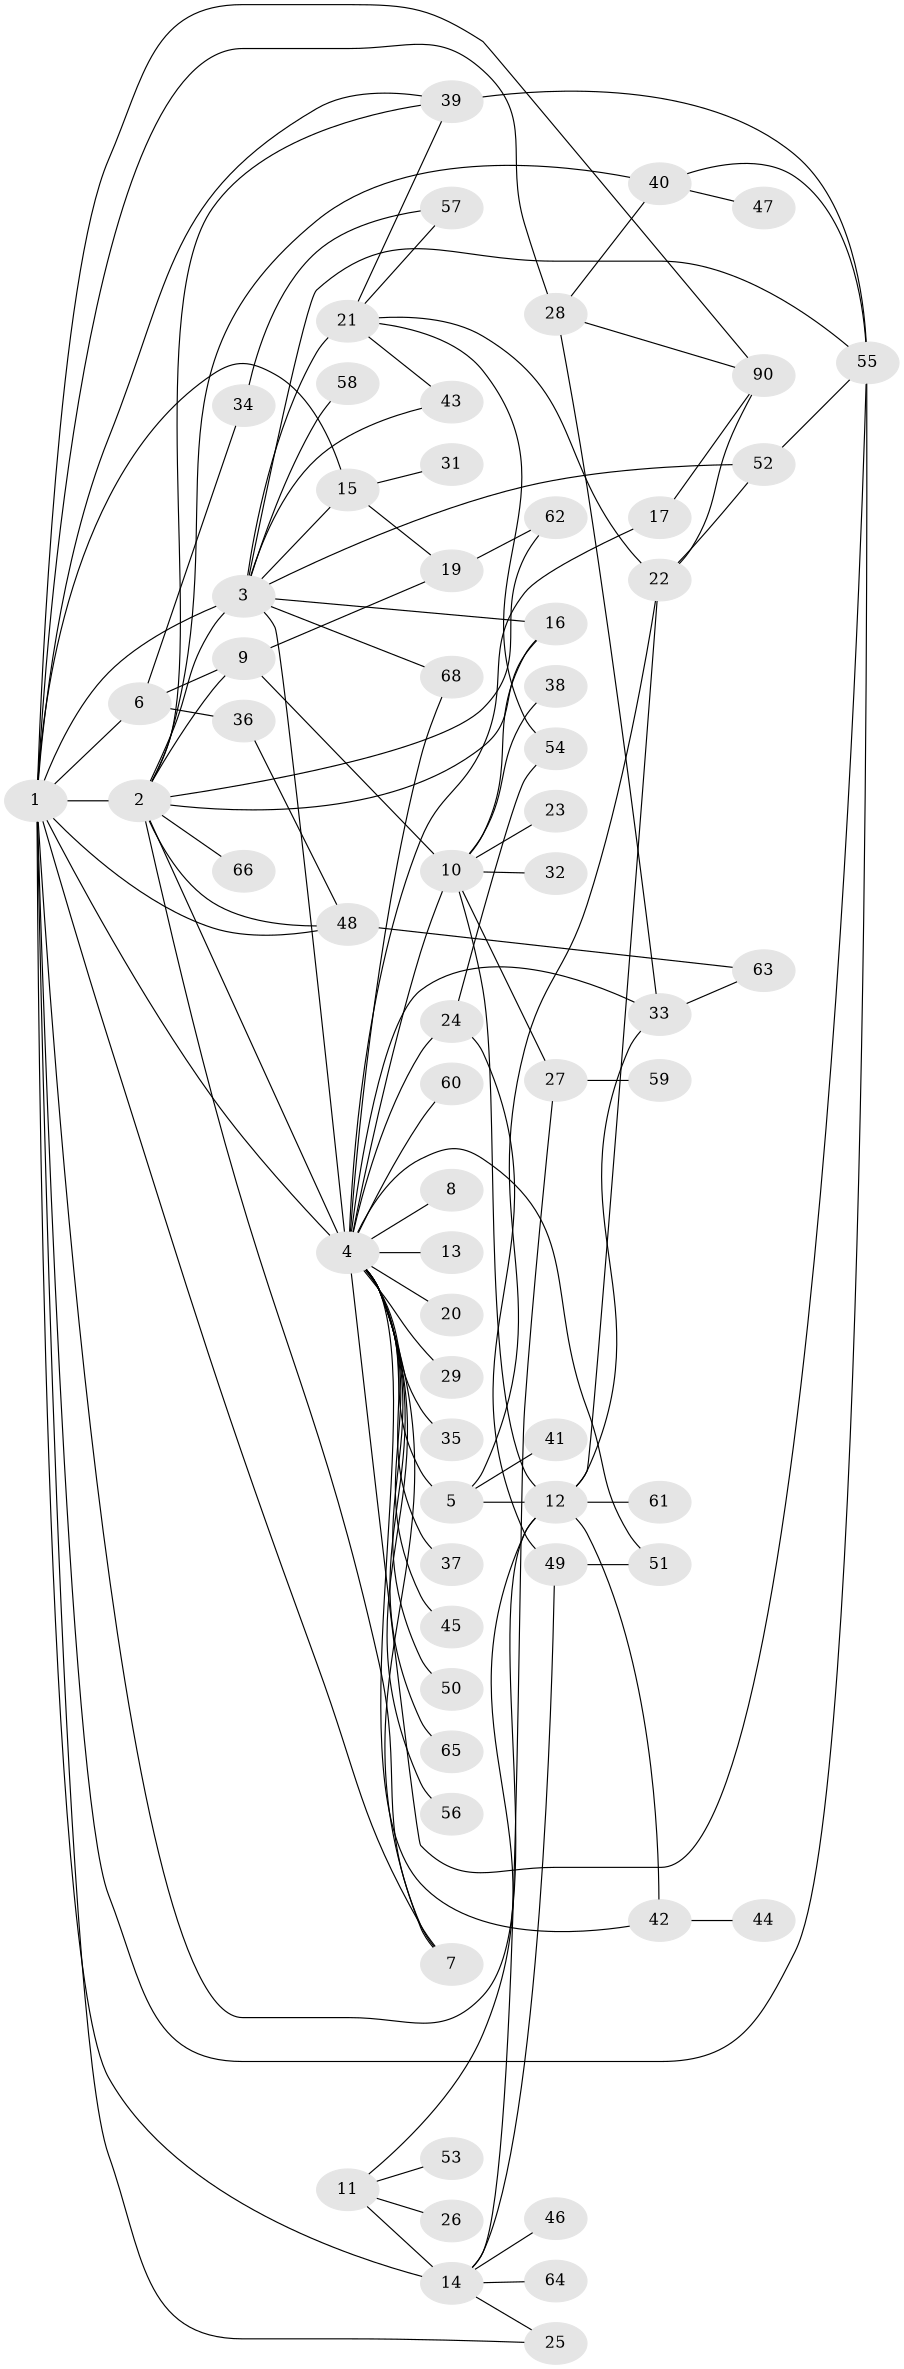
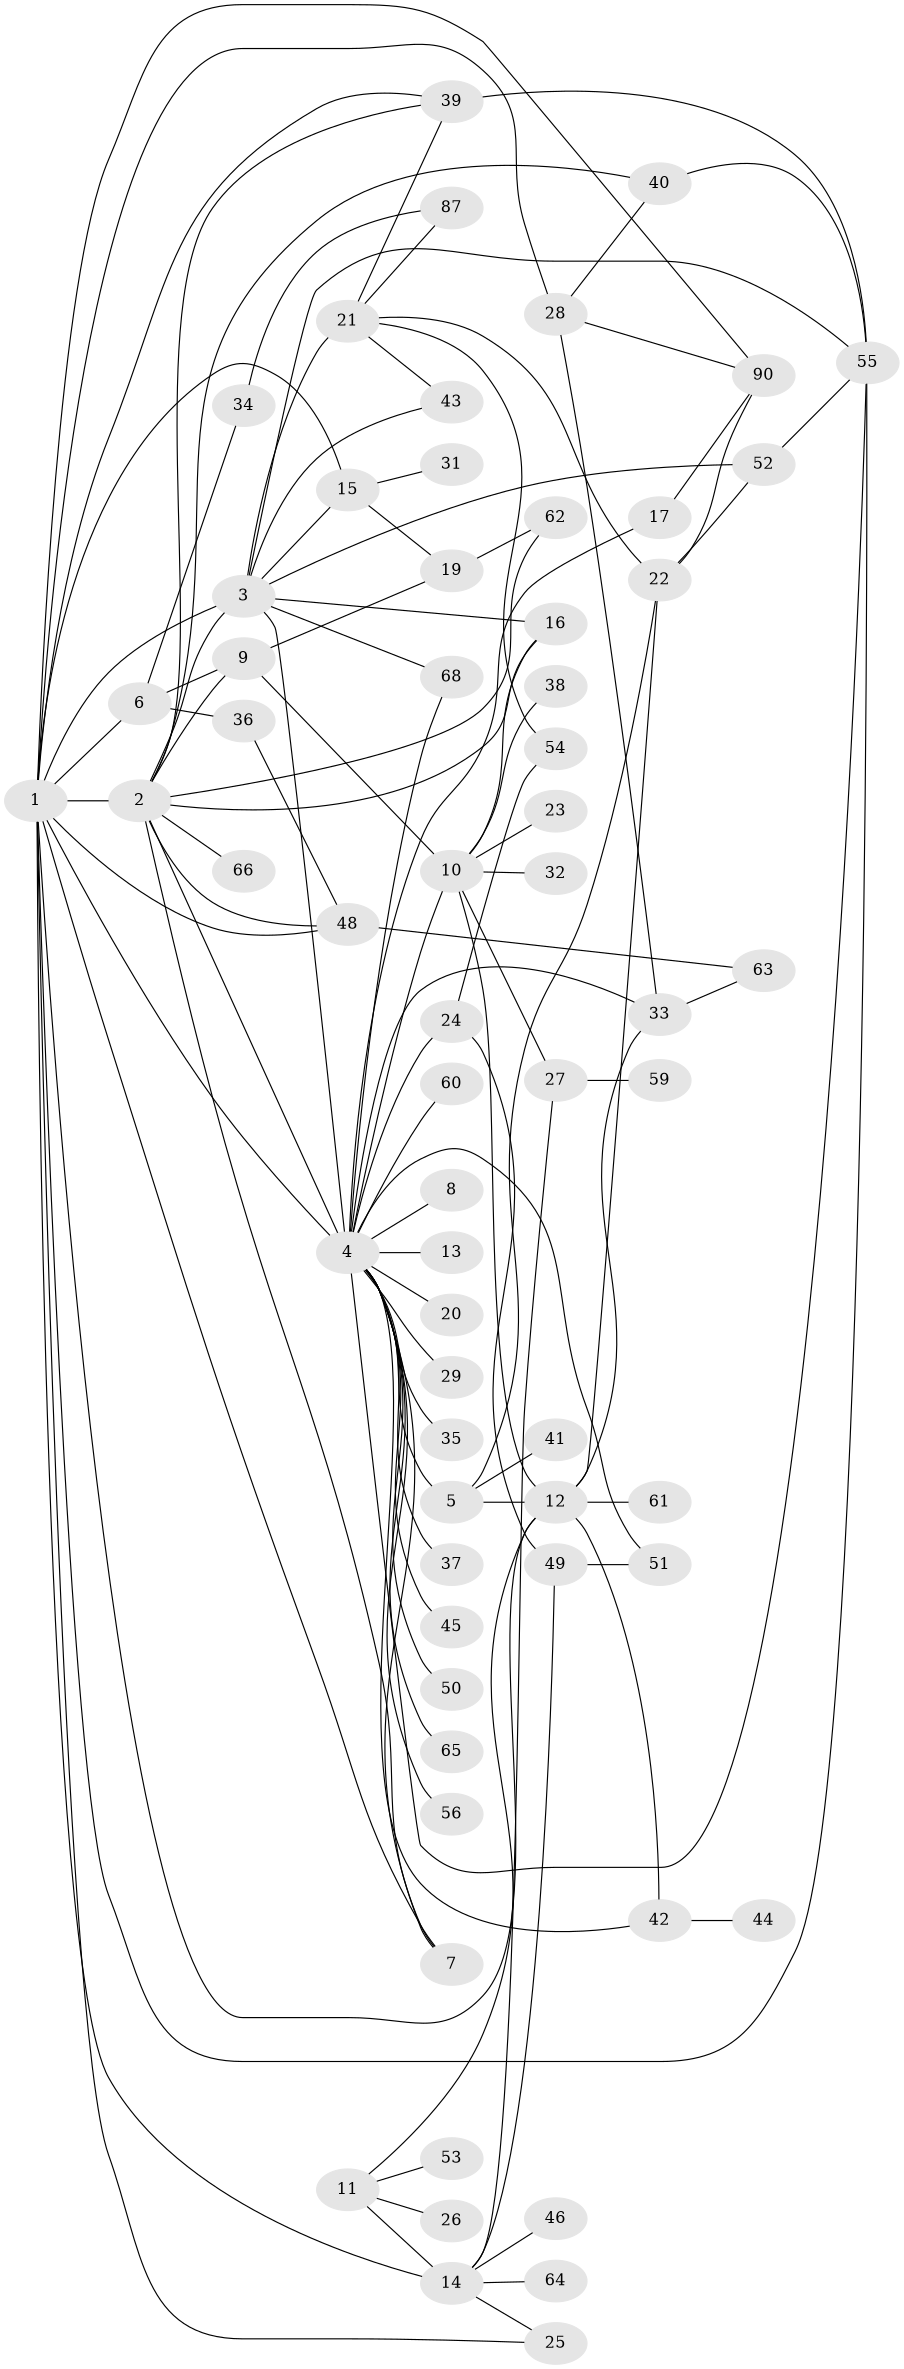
(452, 208) -> (452, 208)
(764, 208) -> none
(348, 384) -> none
